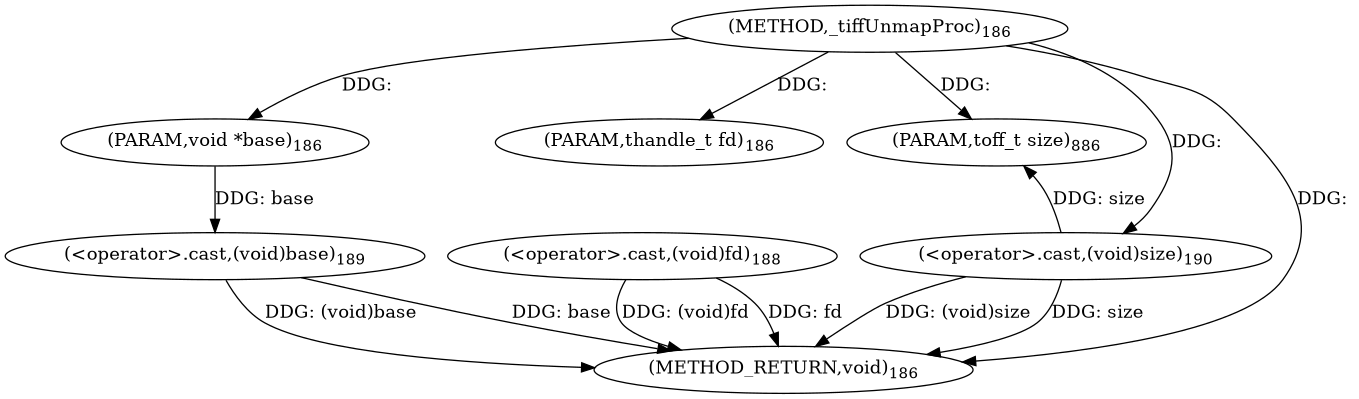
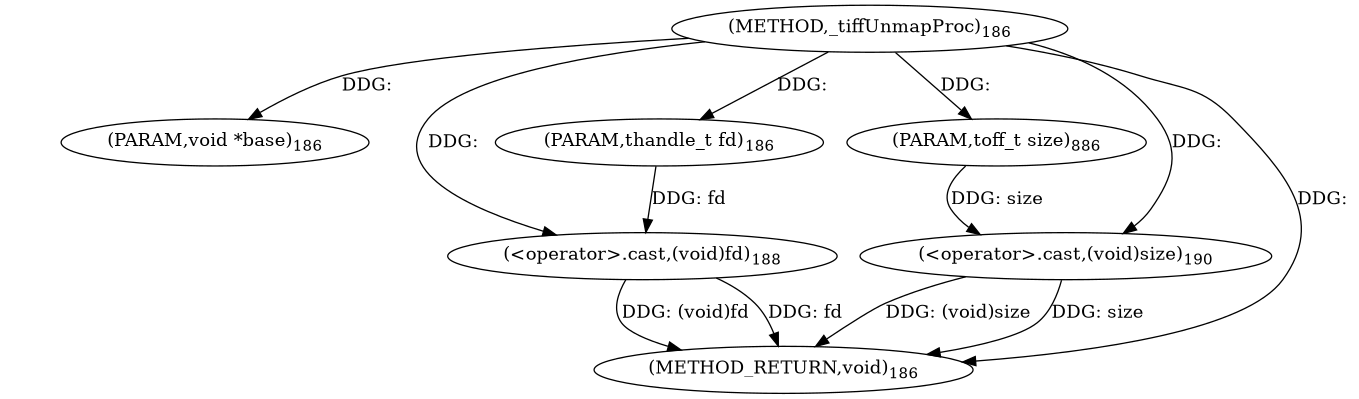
none -> (470, 91)
none -> (652, 193)
(1051, 202) -> (947, 198)
(215, 256) -> none
